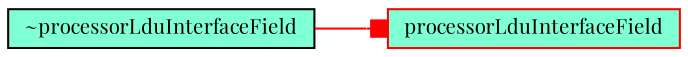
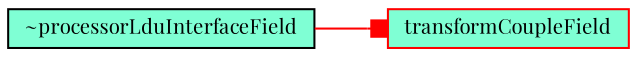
(534, 29) -> (508, 29)
